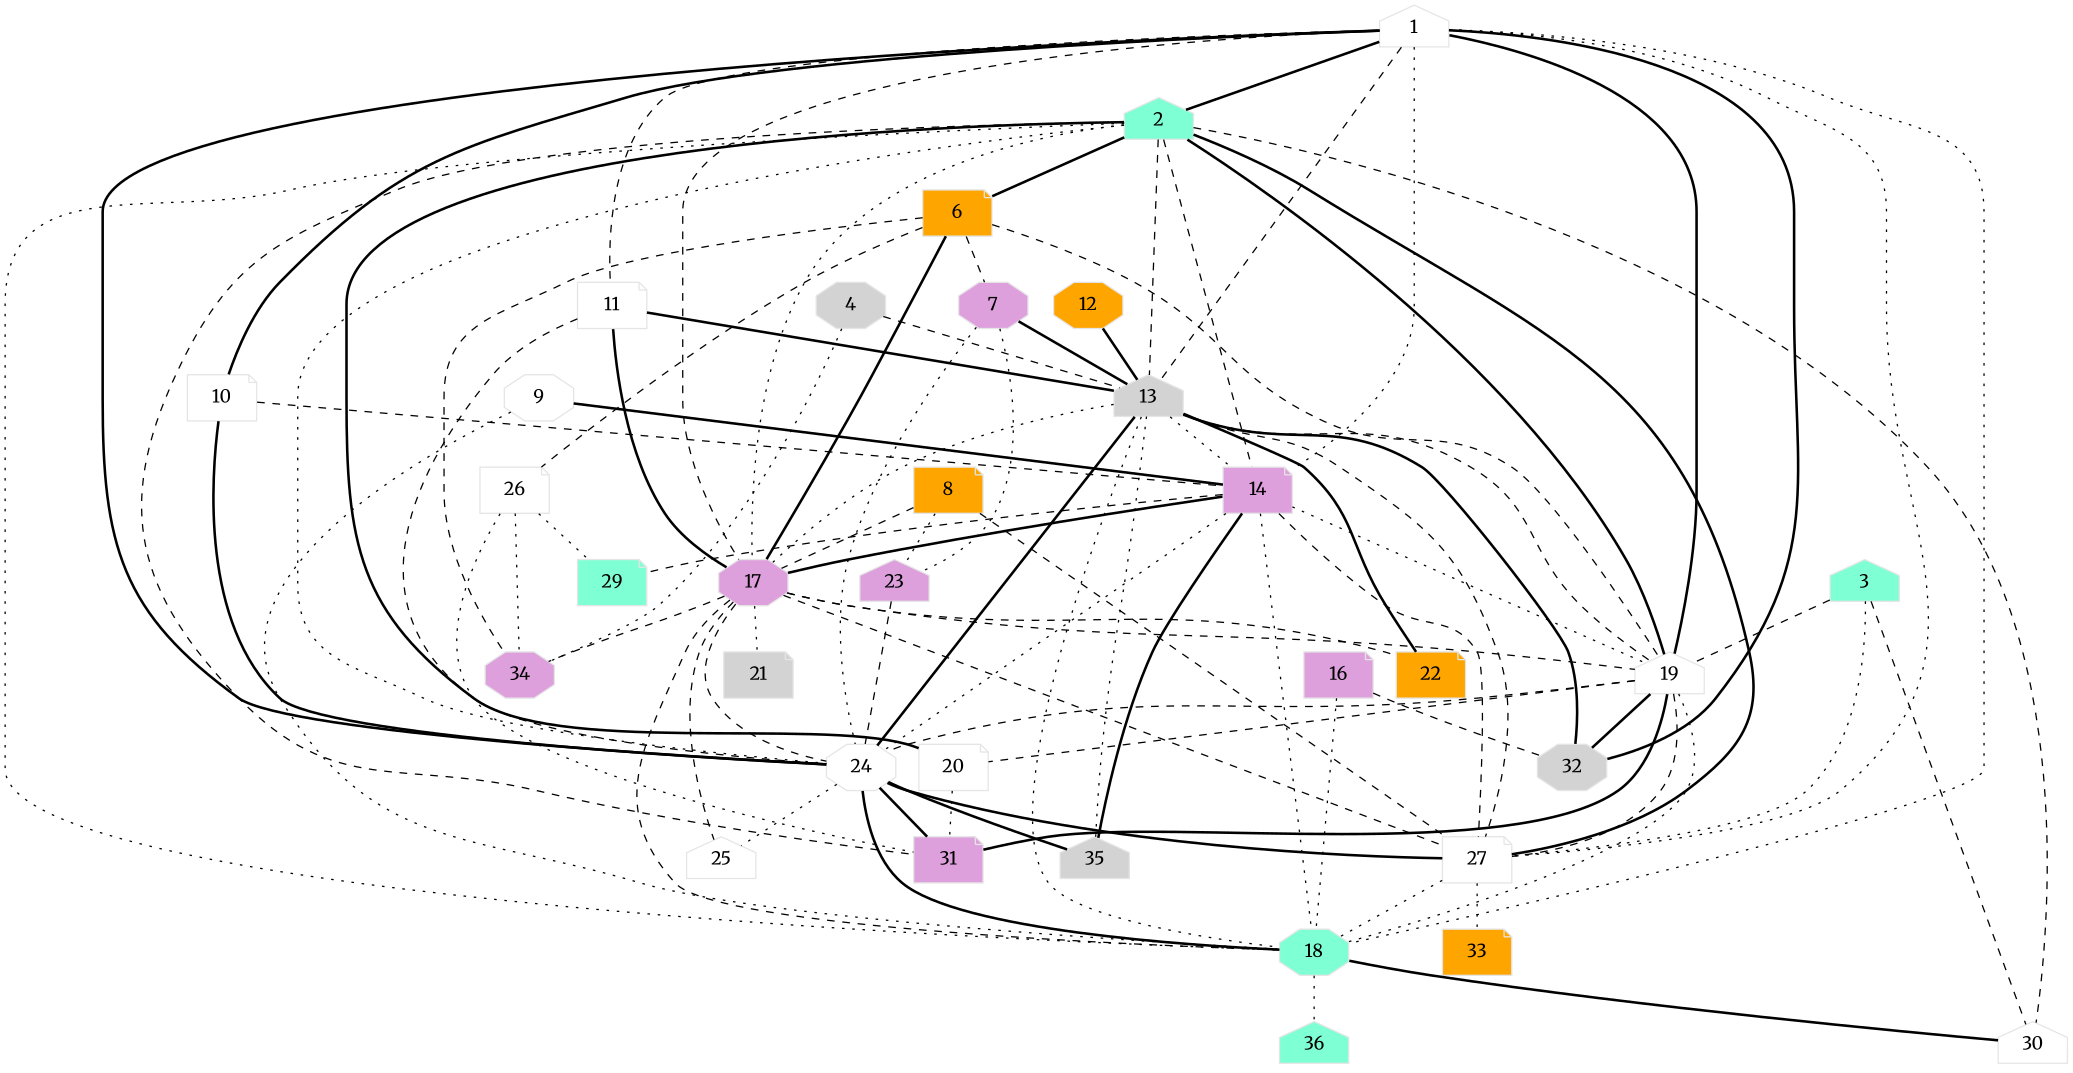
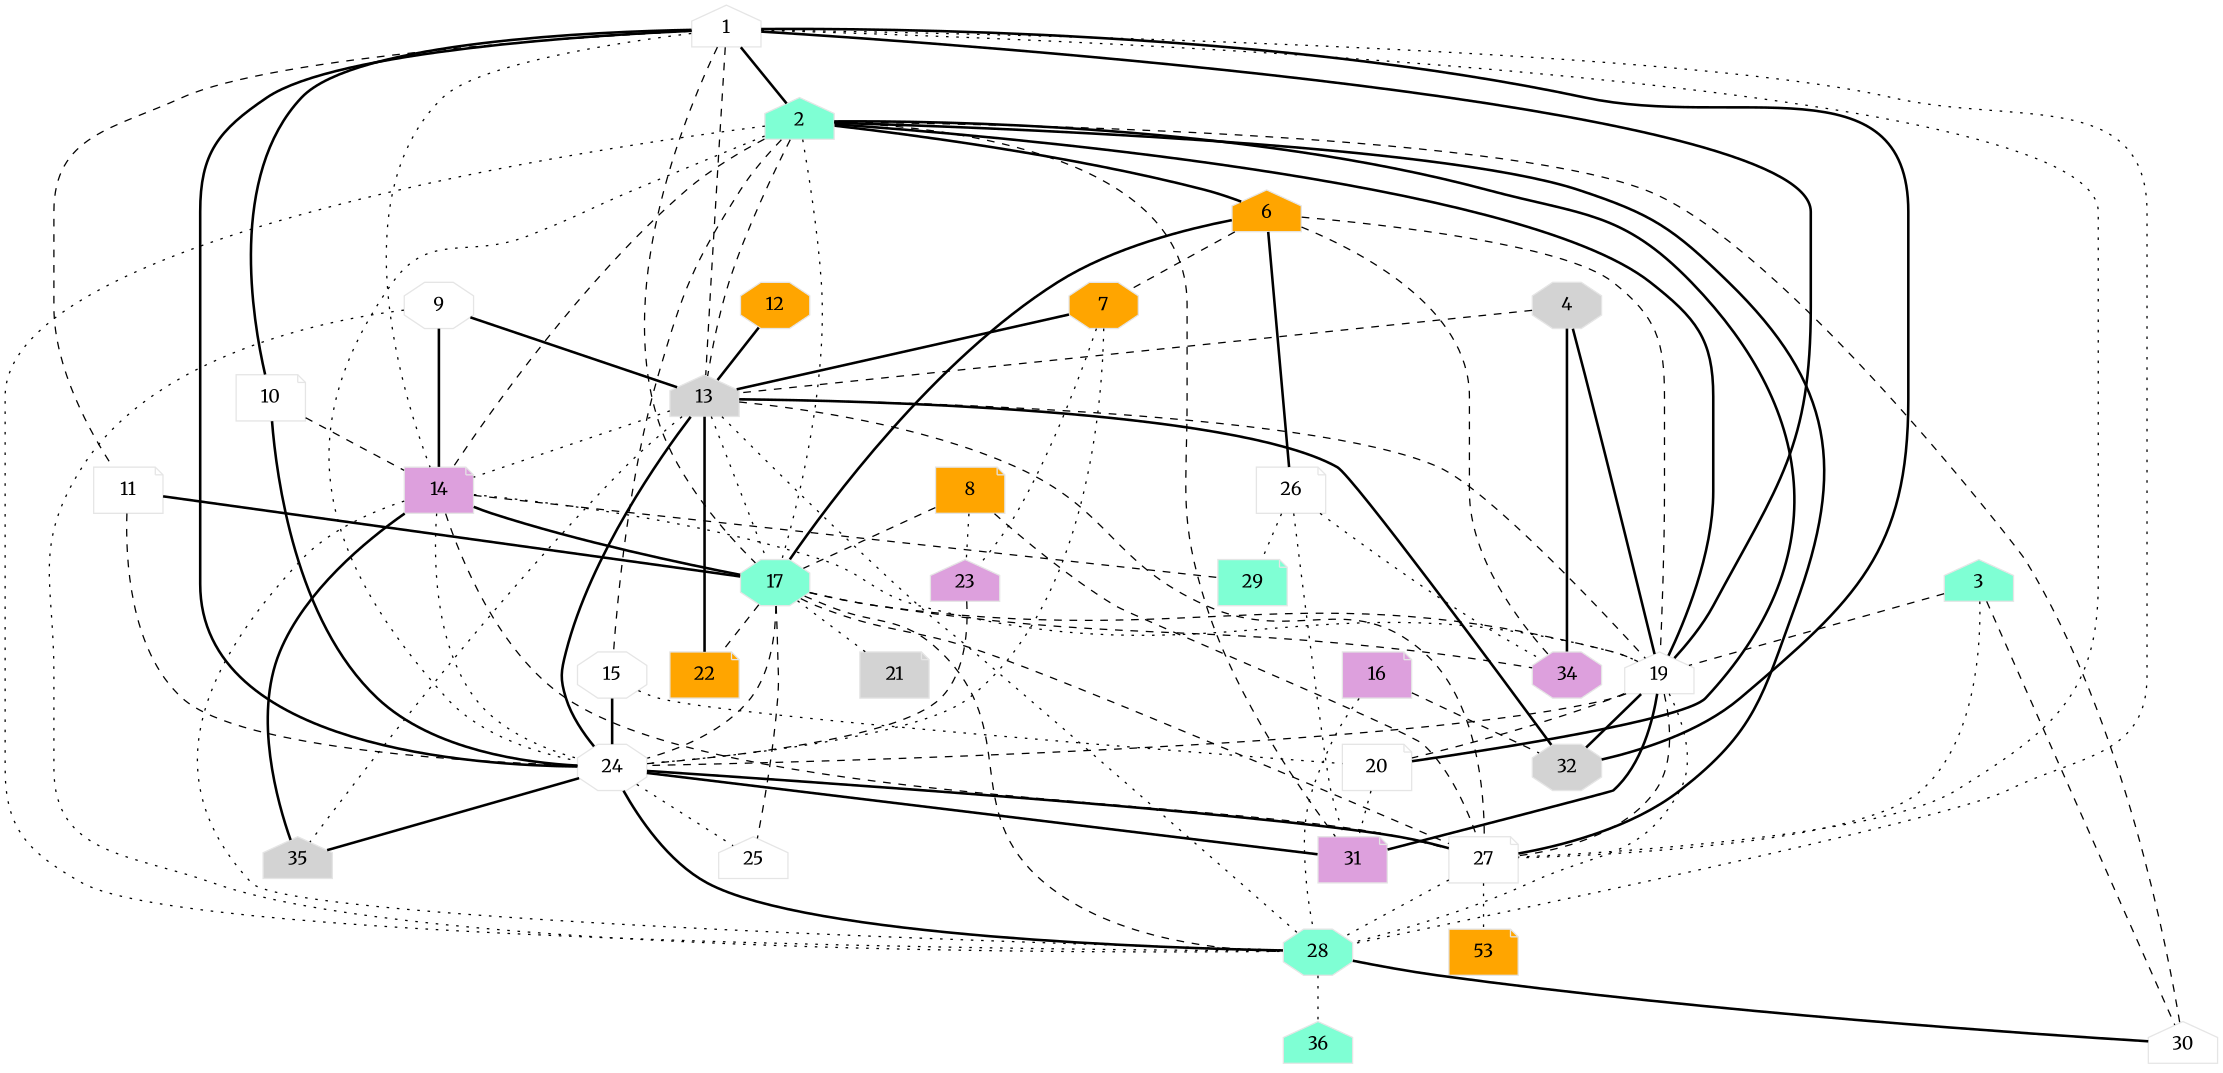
(957, 213) -> (1267, 213)
(993, 305) -> (1104, 305)
(714, 339) -> (1279, 349)
(869, 350) -> (574, 352)
none -> (1614, 491)
(736, 518) -> (1567, 490)
(753, 583) -> (775, 583)
none -> (612, 675)
(1314, 952) -> (1318, 952)
(1477, 952) -> (1484, 952)
